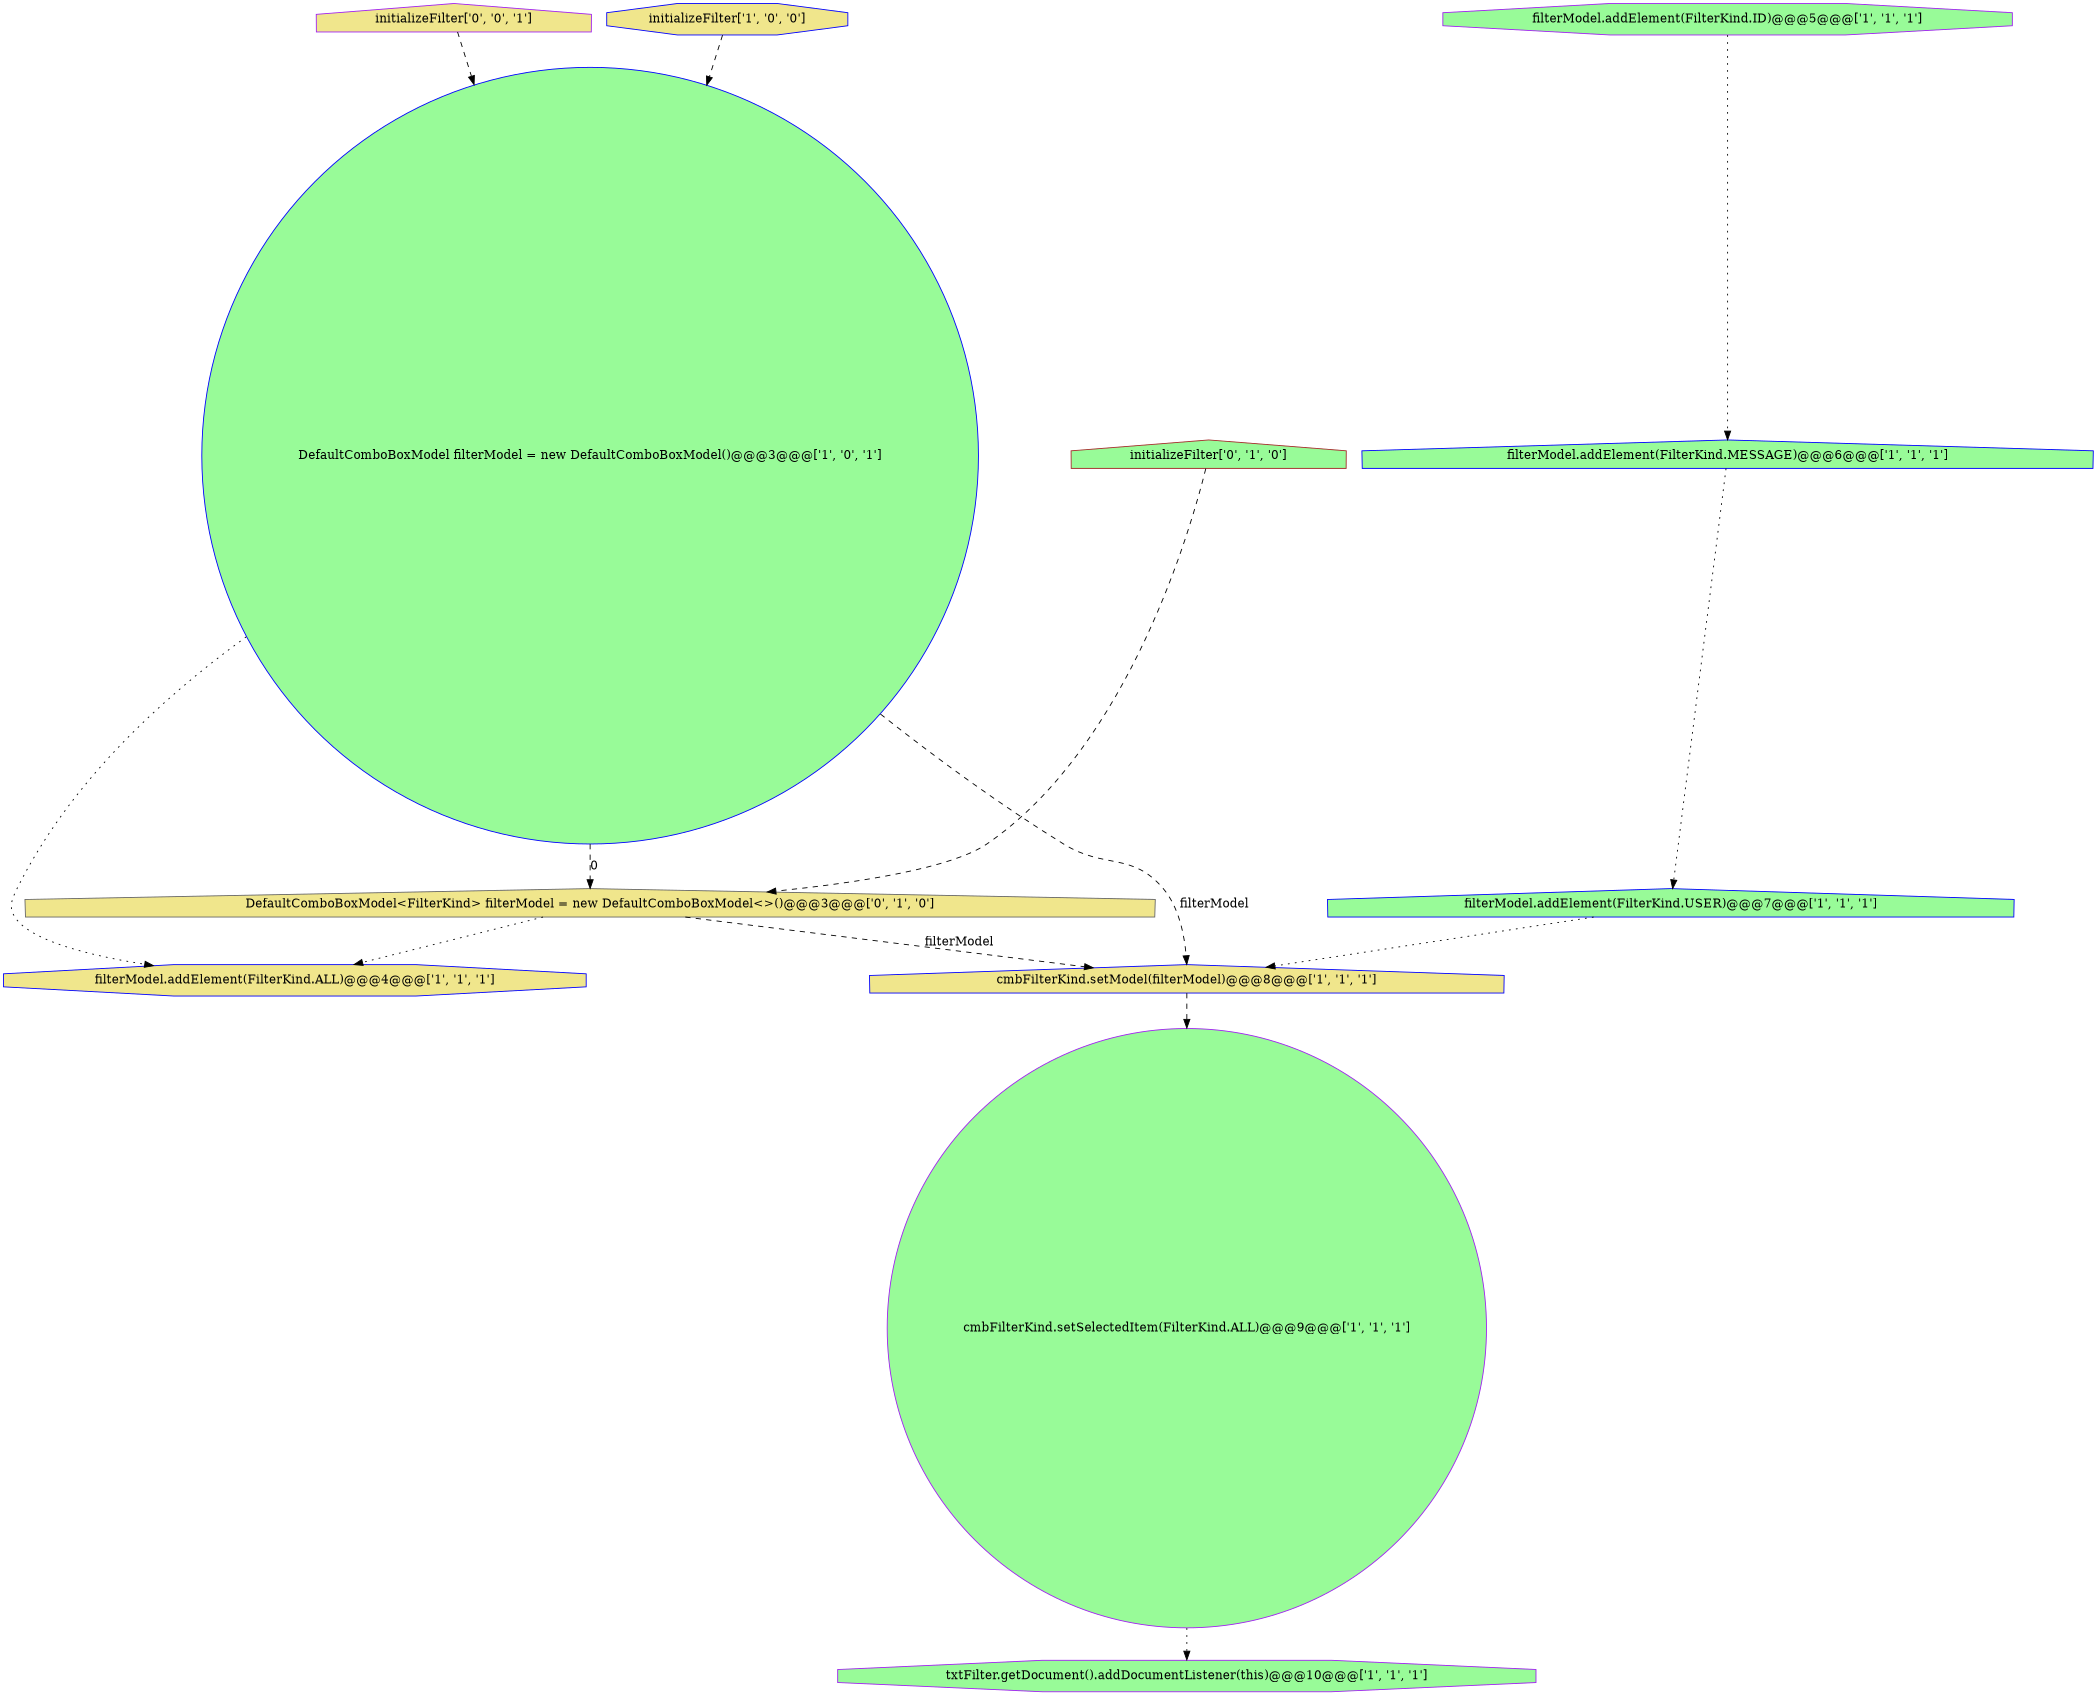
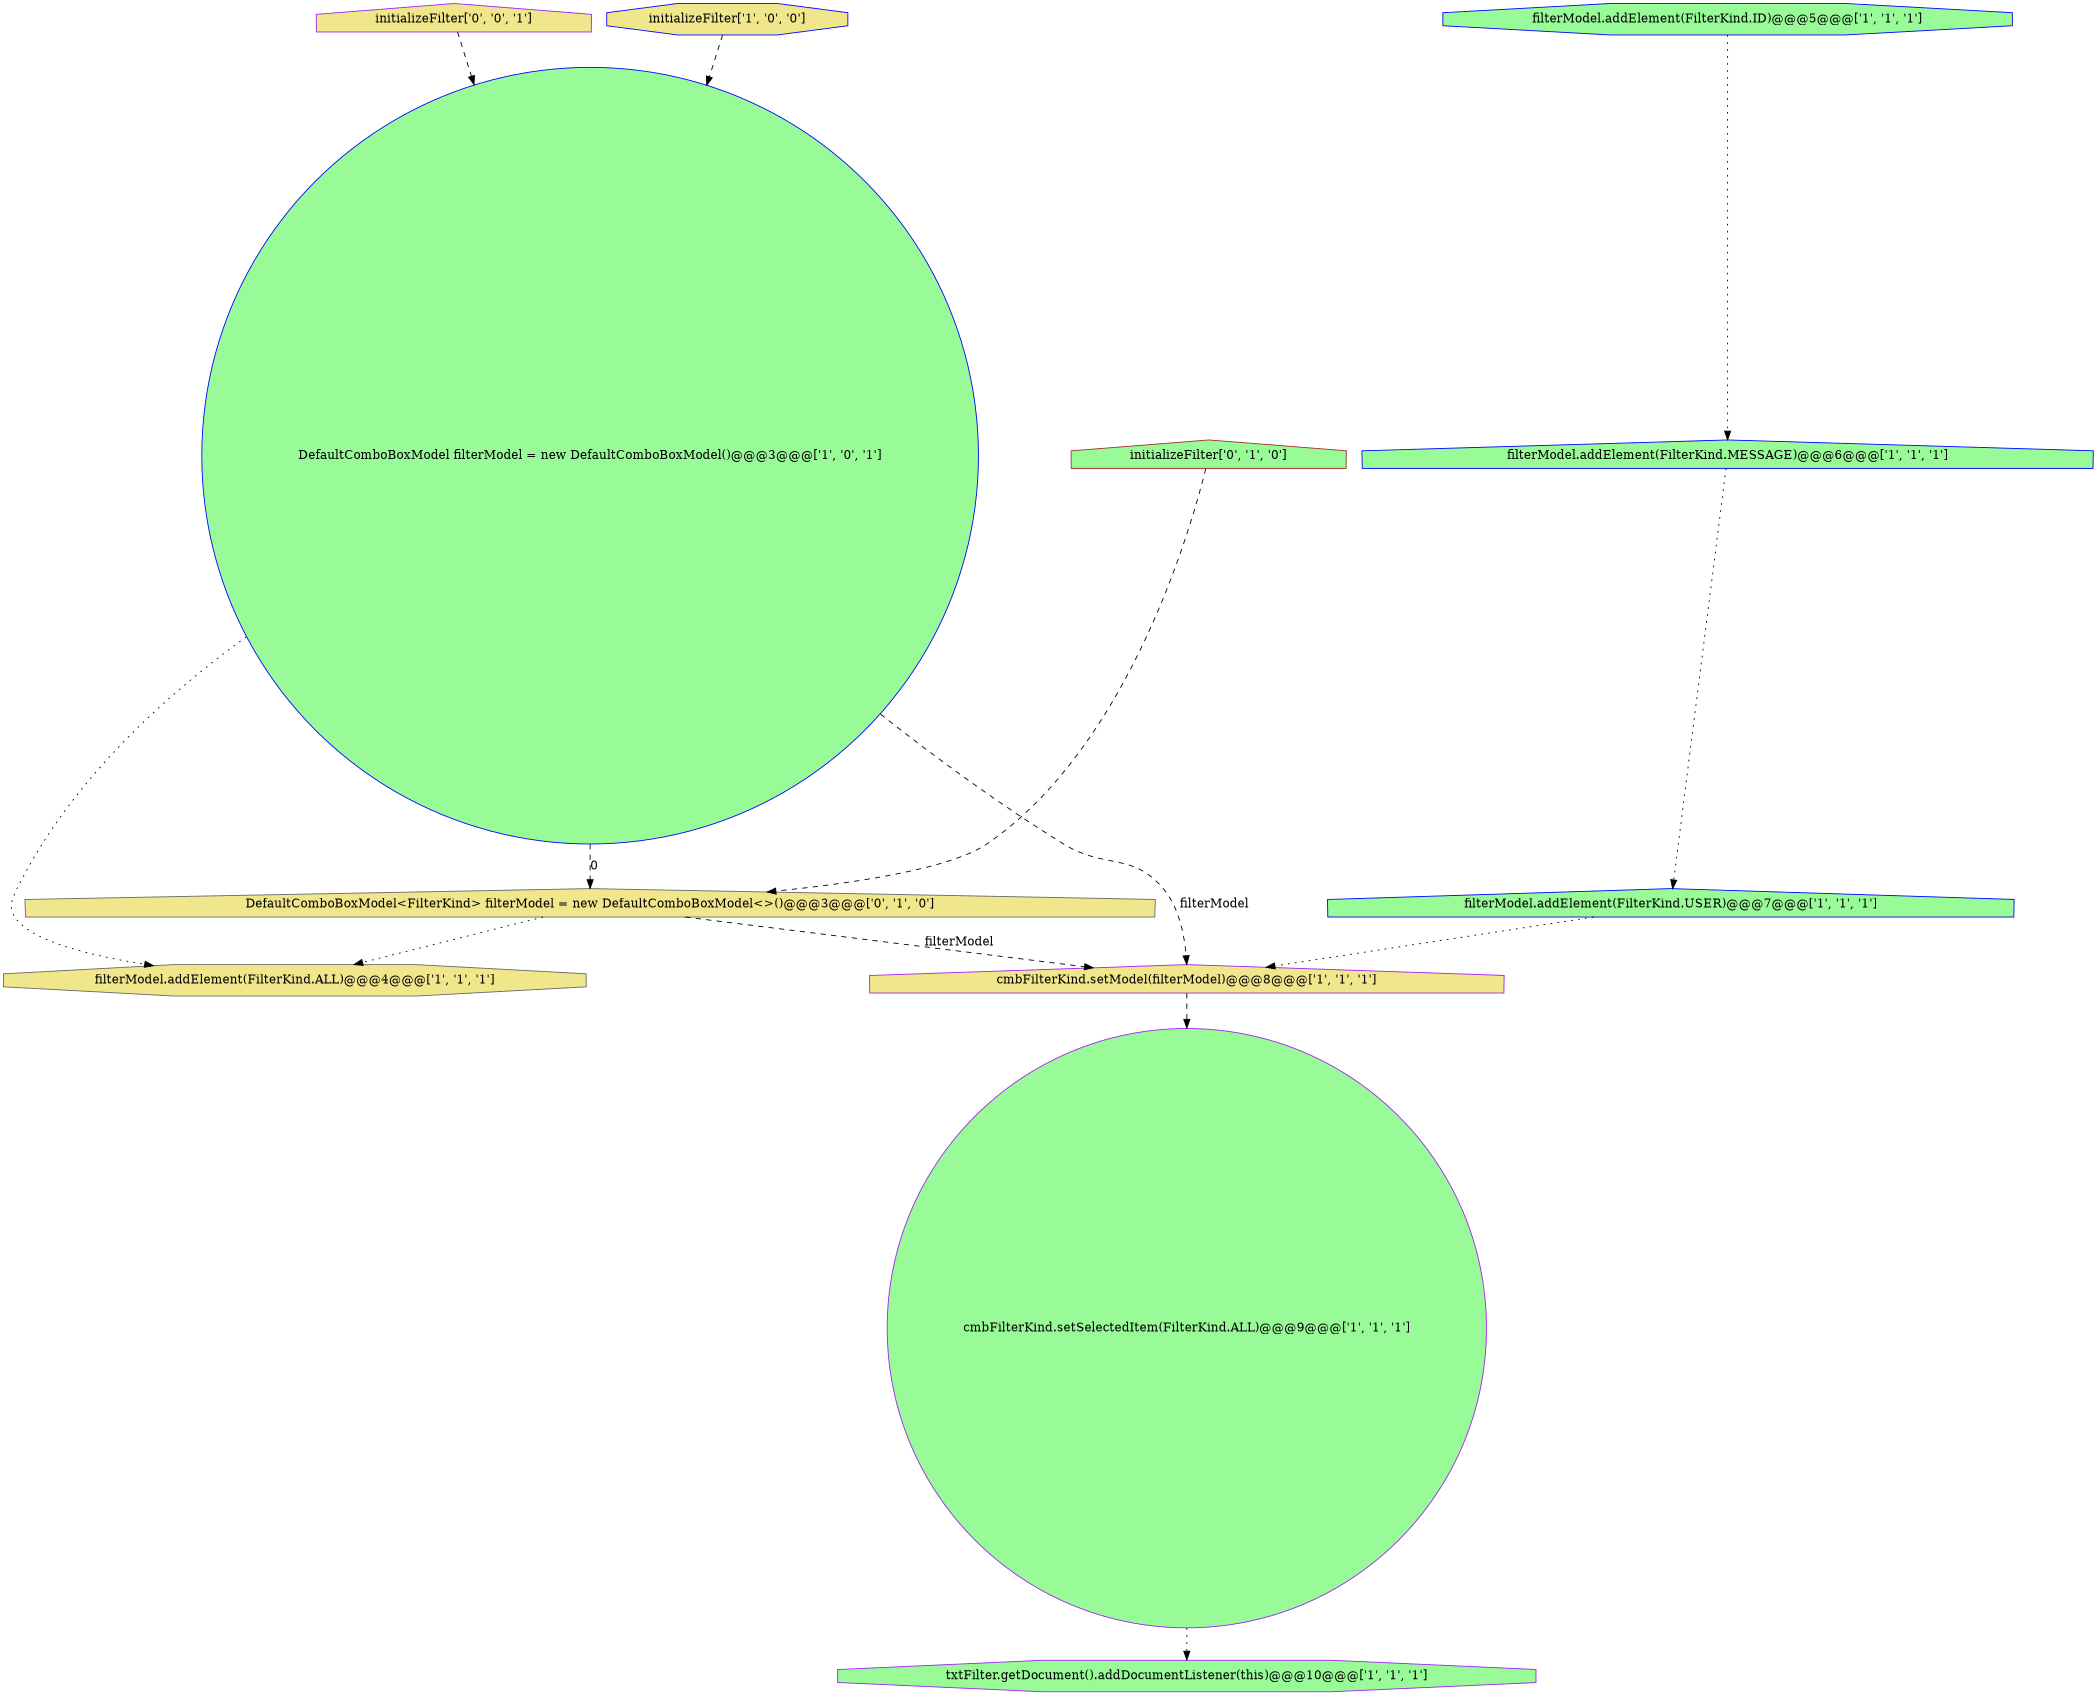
(1728, 19) -> (1728, 19)
(295, 980) -> (295, 980)
(1187, 980) -> (1187, 980)
